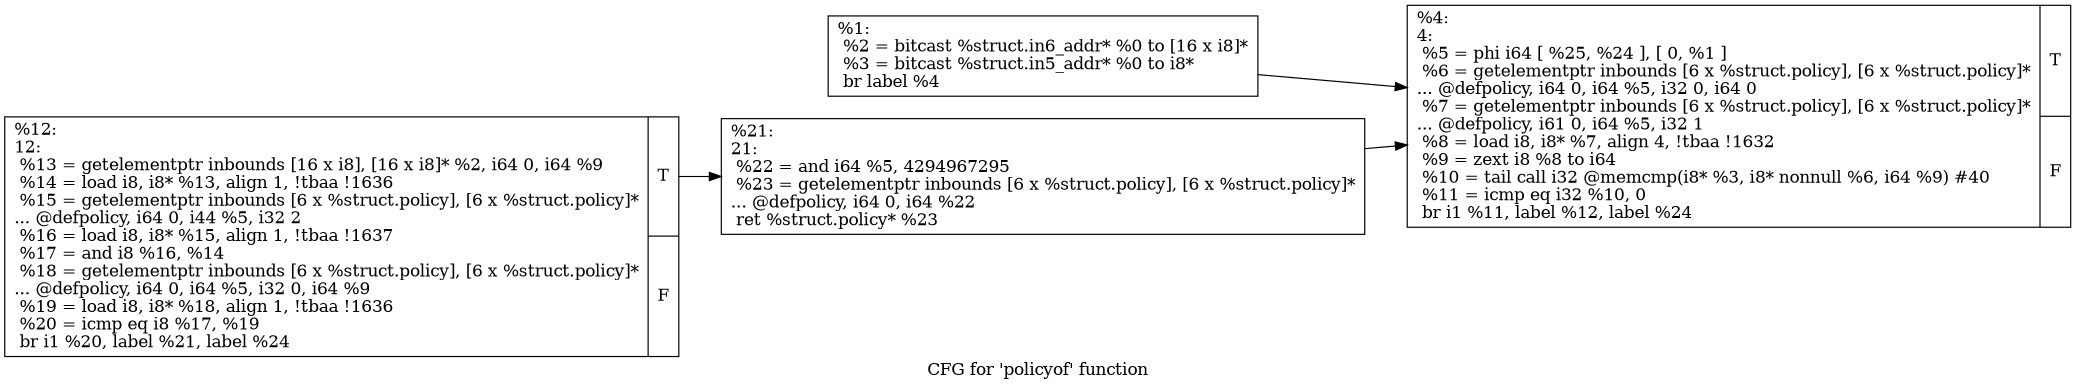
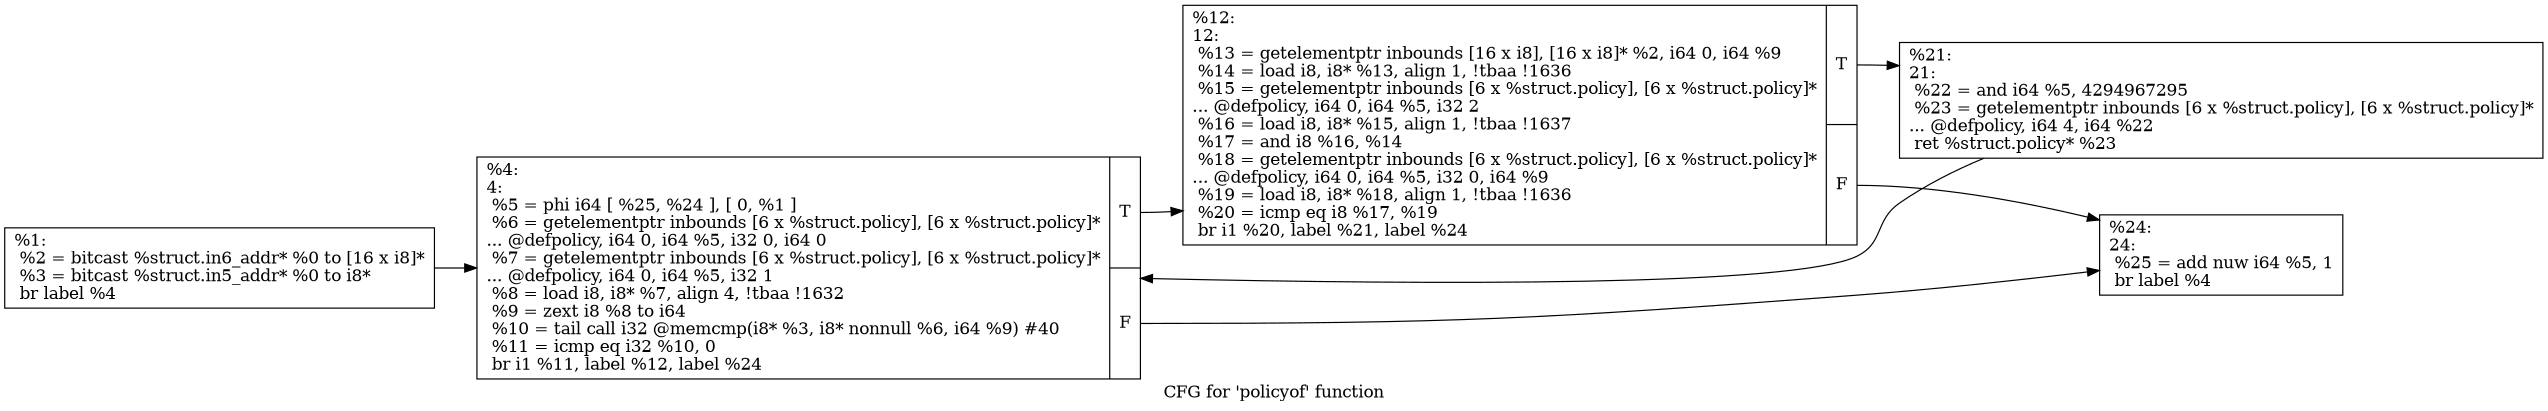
(1561, 125) -> (630, 276)
(854, 202) -> (2032, 126)
none -> (1156, 212)
(158, 218) -> (1336, 107)
none -> (2221, 255)
